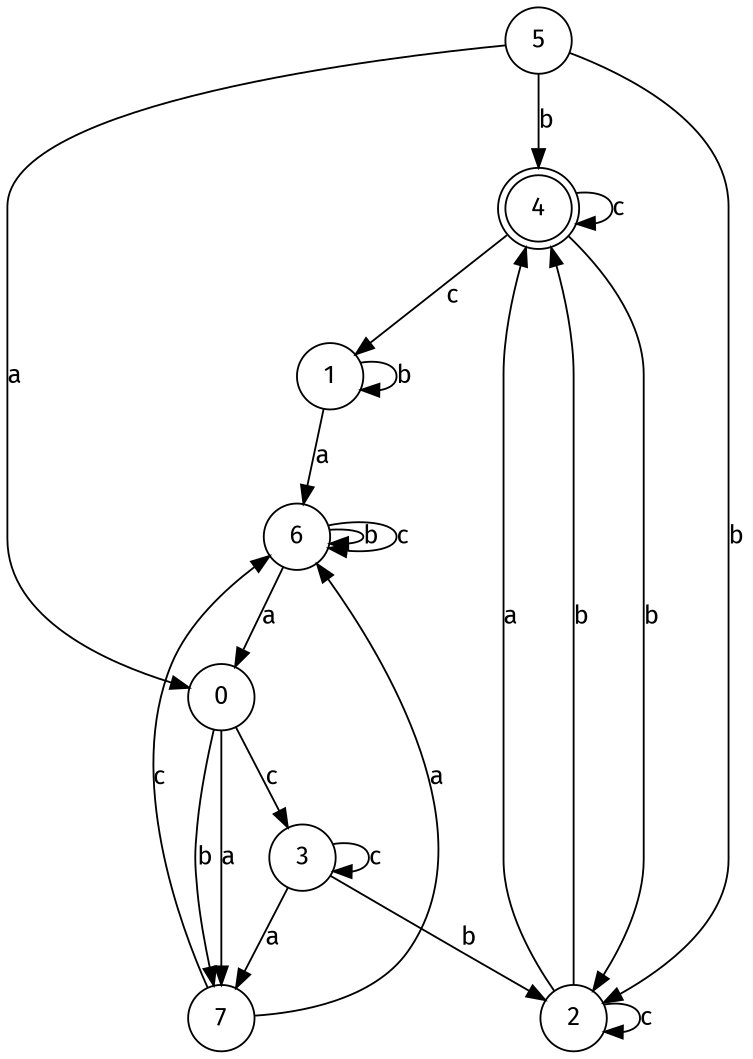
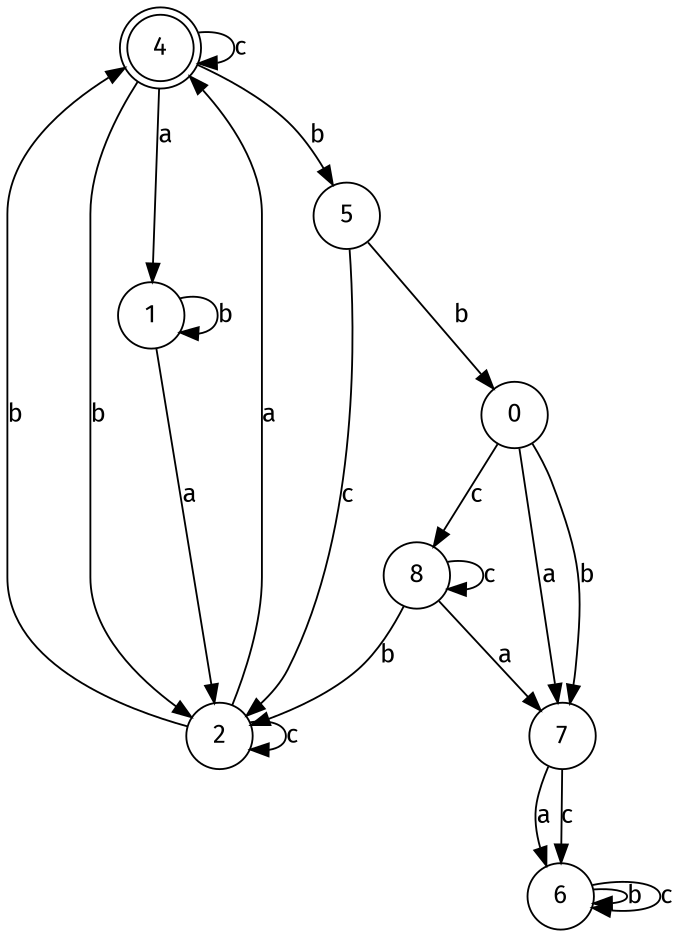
(539, 111) -> (269, 106)
(453, 296) -> (166, 136)
(15, 376) -> (462, 315)
(315, 447) -> (184, 516)
(737, 537) -> (348, 495)
(263, 608) -> none
(302, 858) -> (417, 575)
